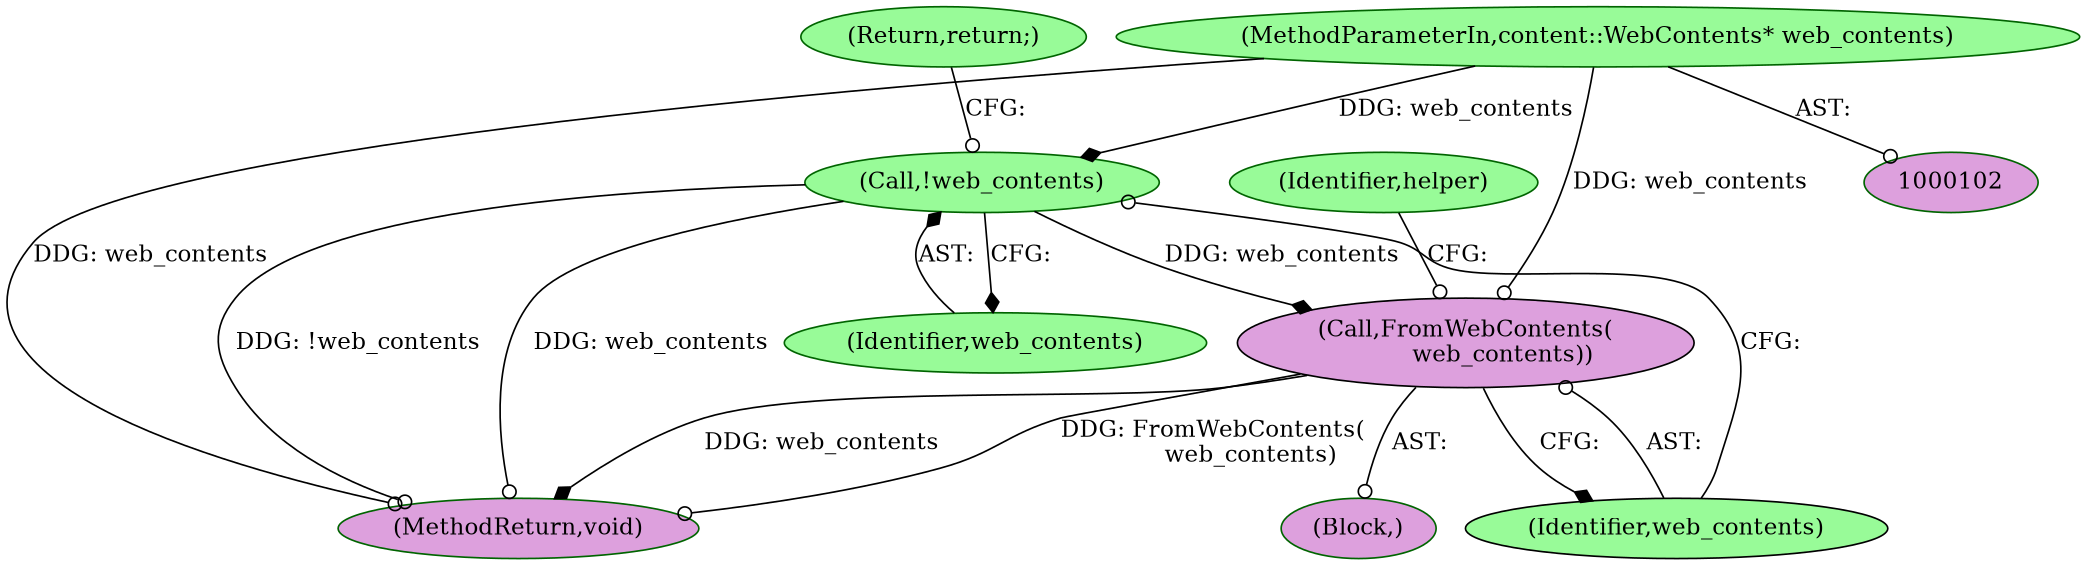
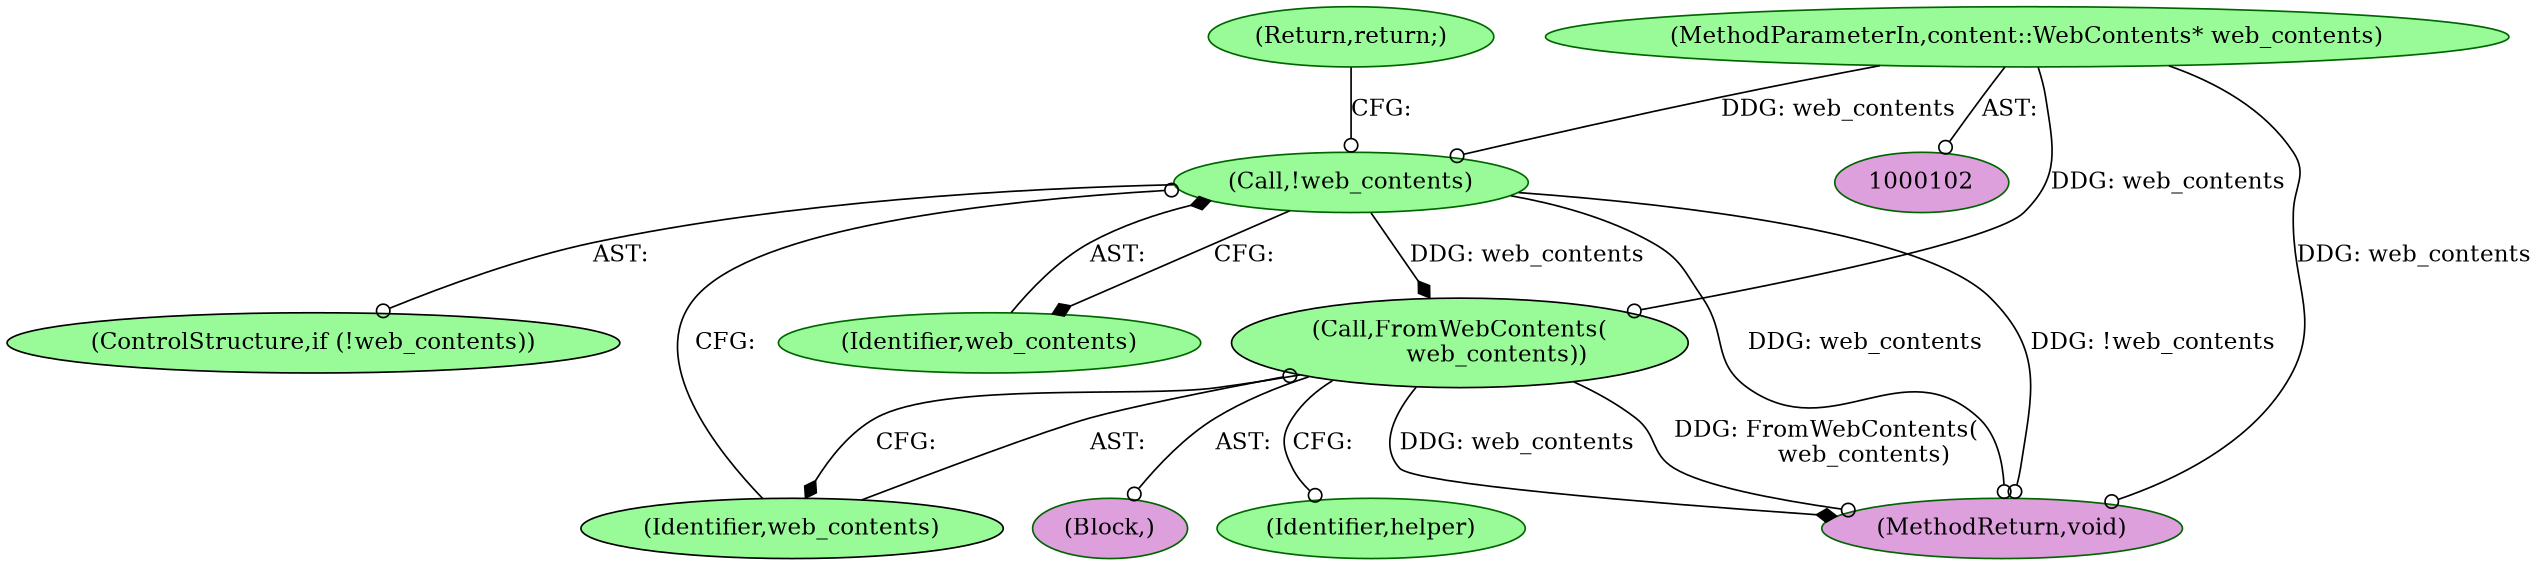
(1288, 109) -> (1671, 108)
(1410, 235) -> (1286, 430)
none -> (313, 343)
(1466, 343) -> (1460, 343)
